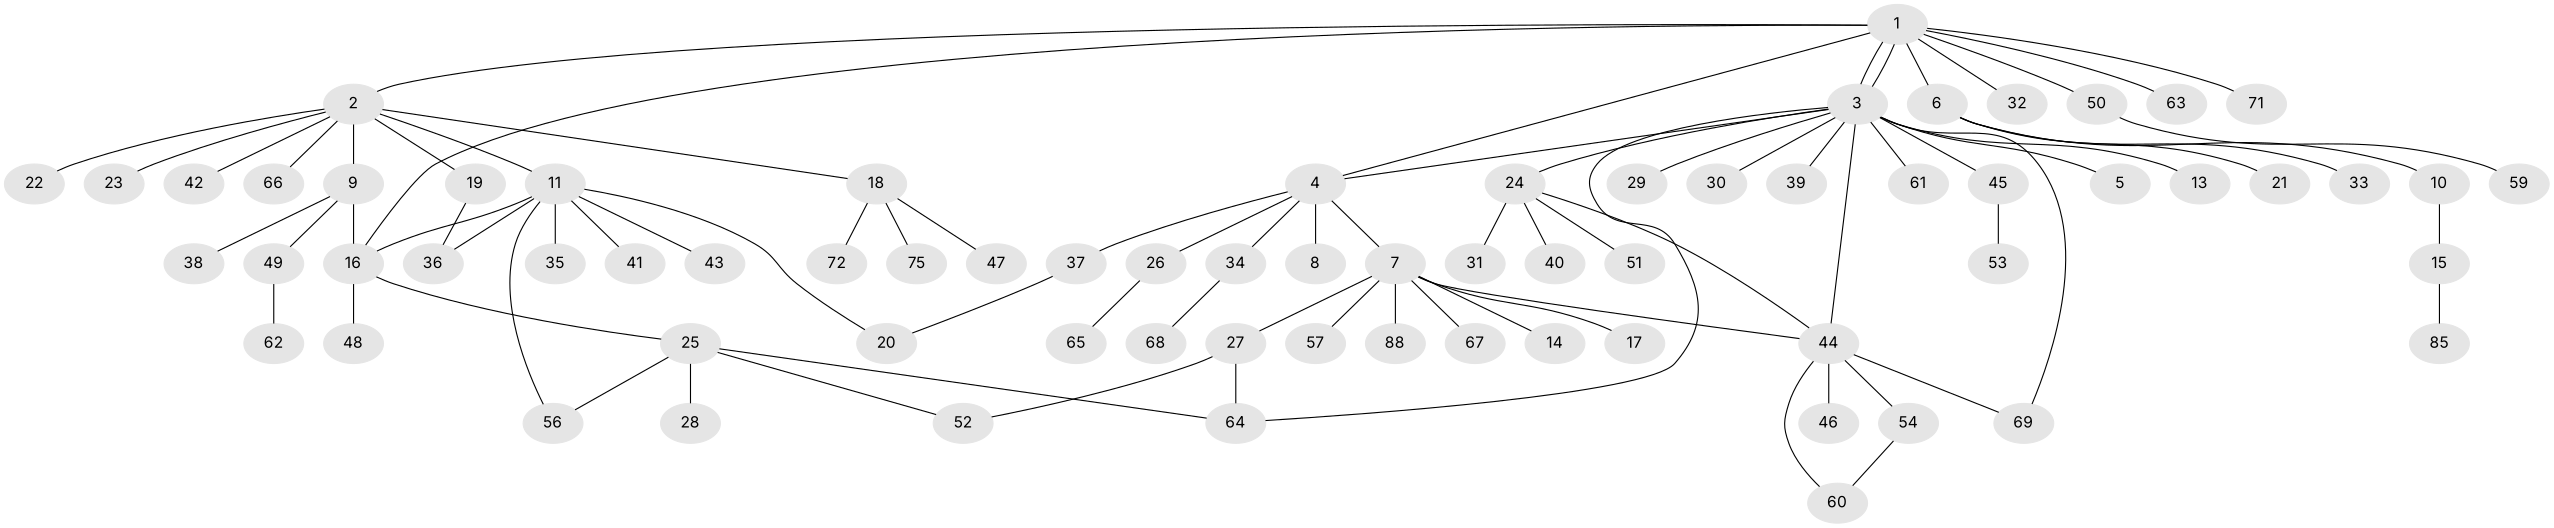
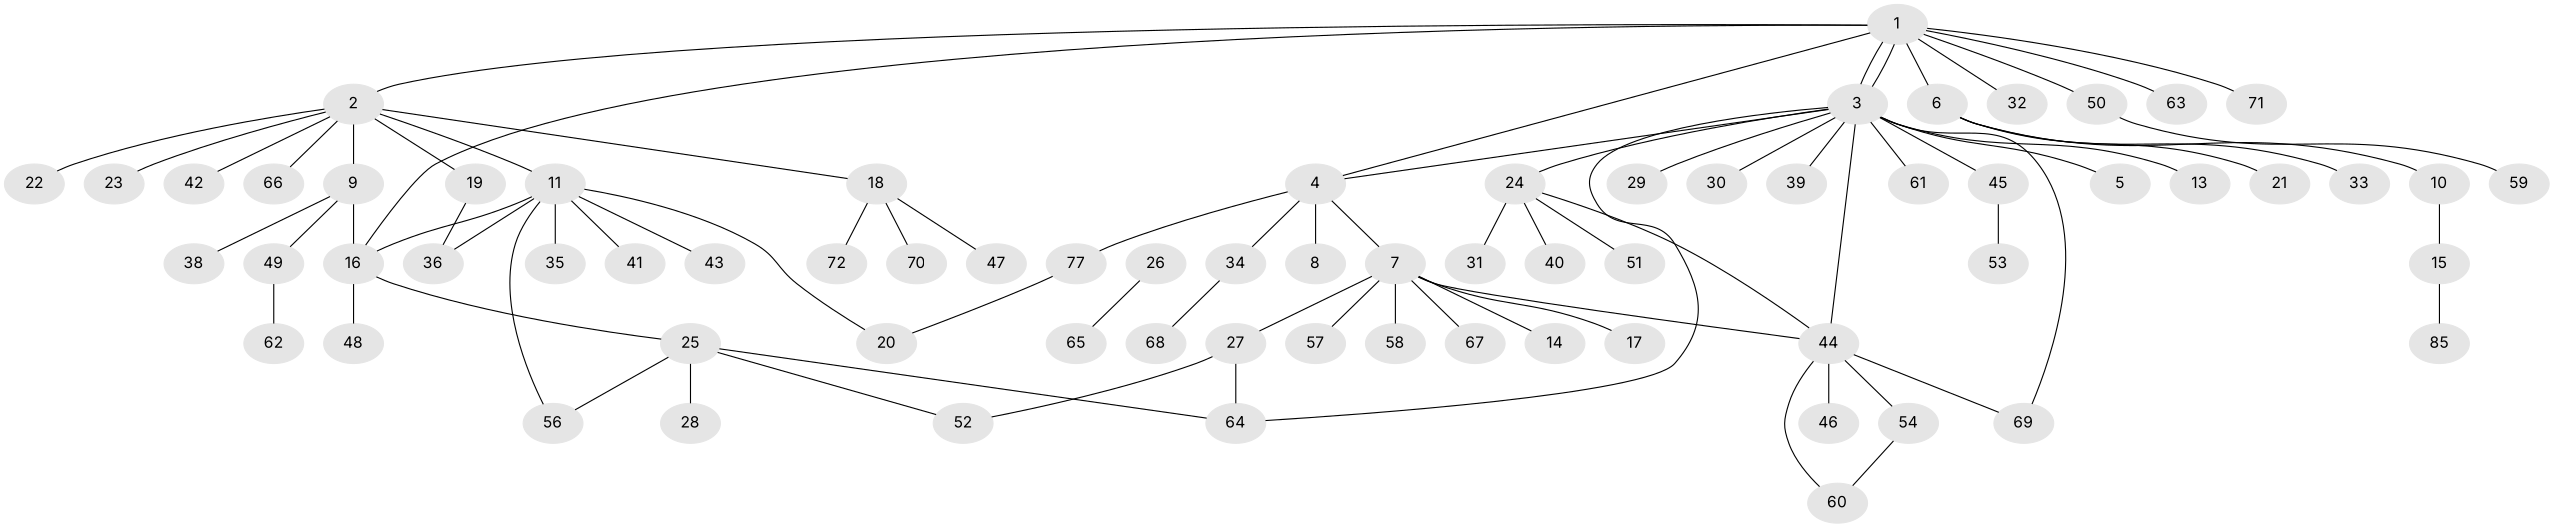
(1236, 224) -> none
(917, 264) -> (917, 264)
(1076, 264) -> (1076, 264)
(1395, 344) -> (1395, 344)
